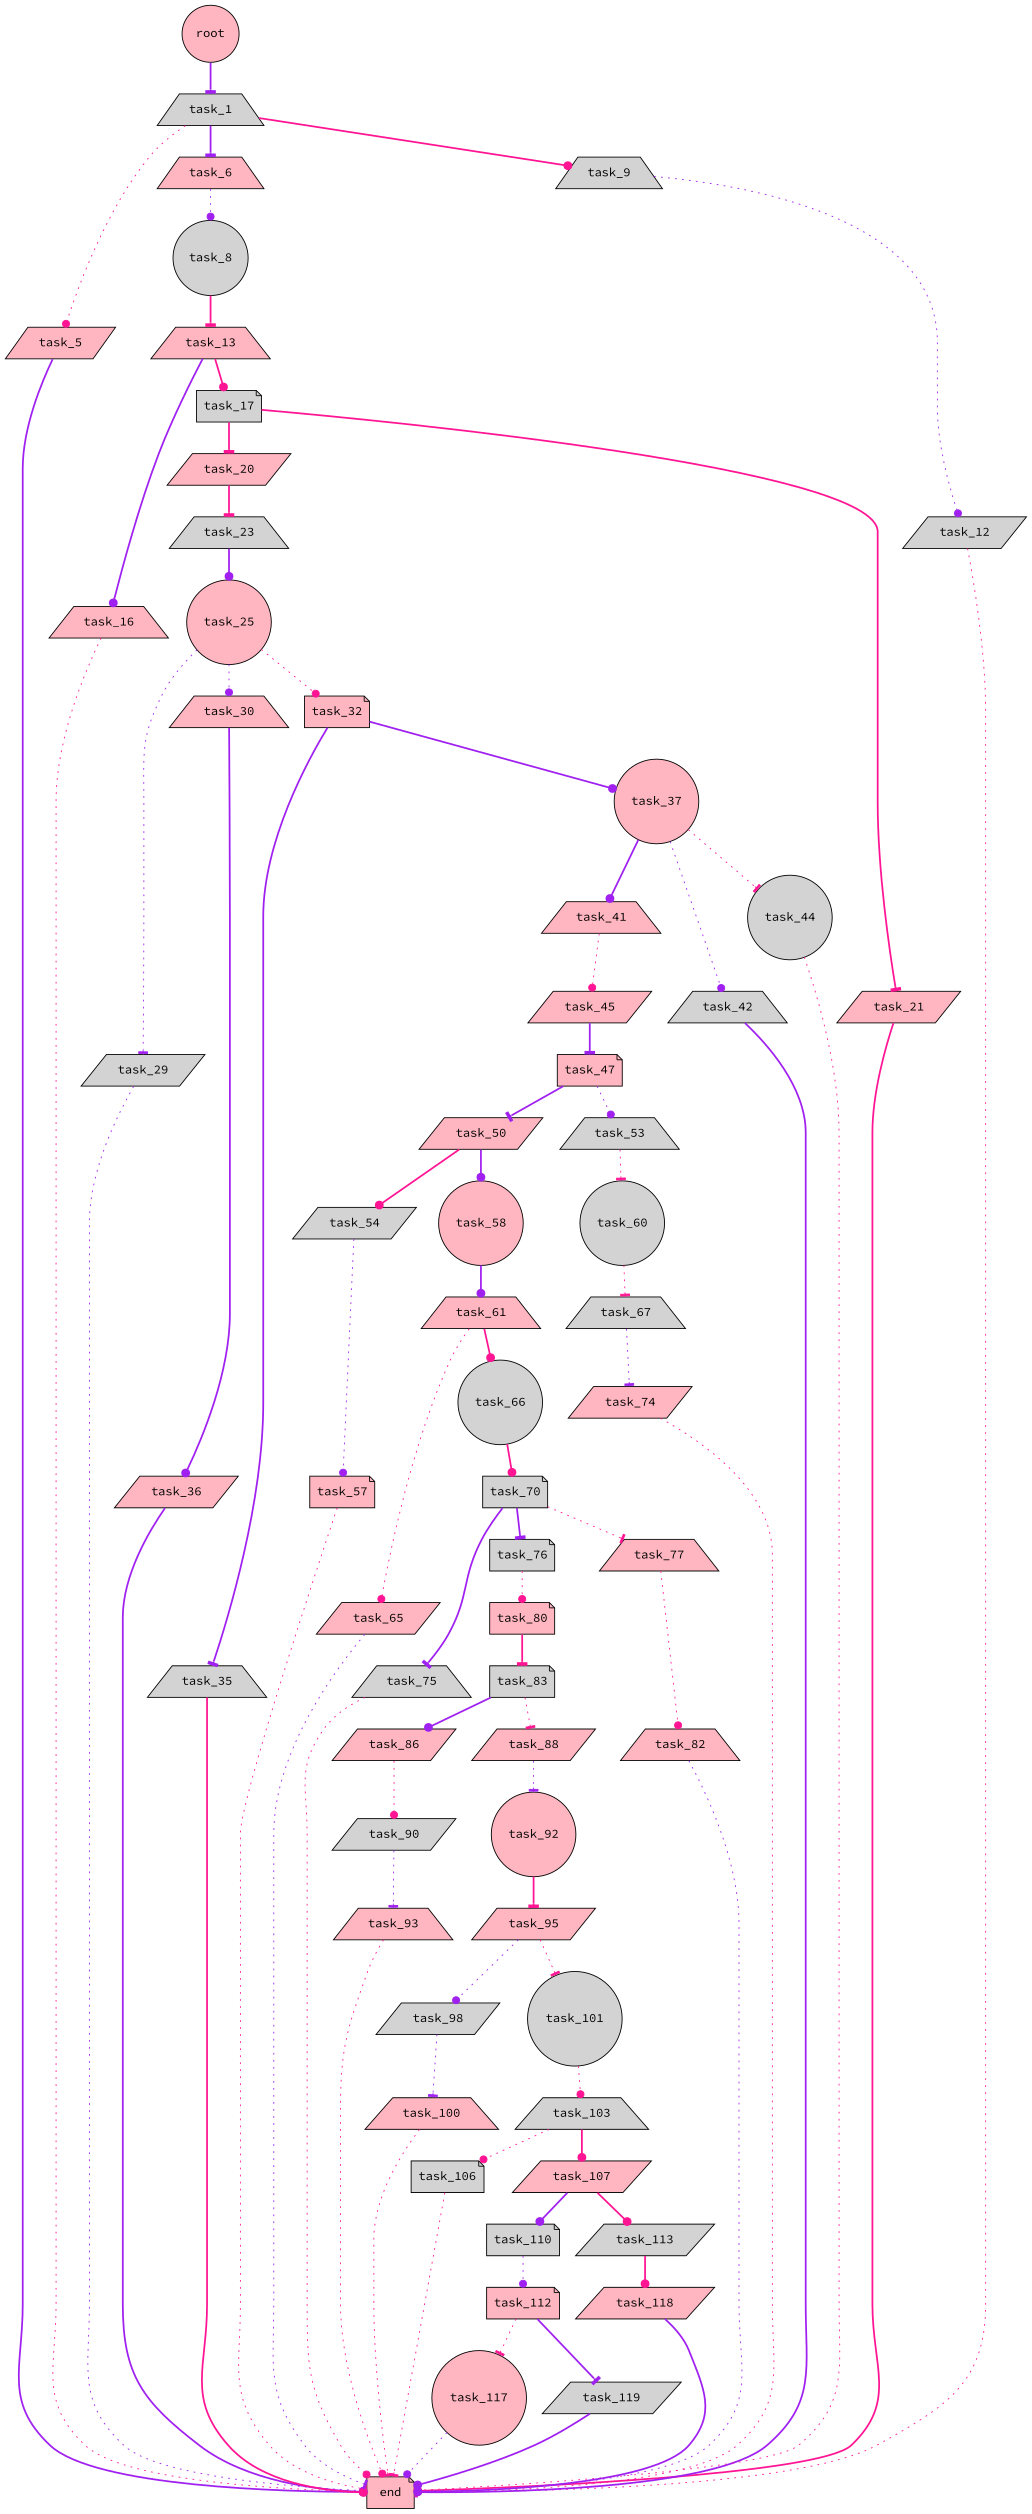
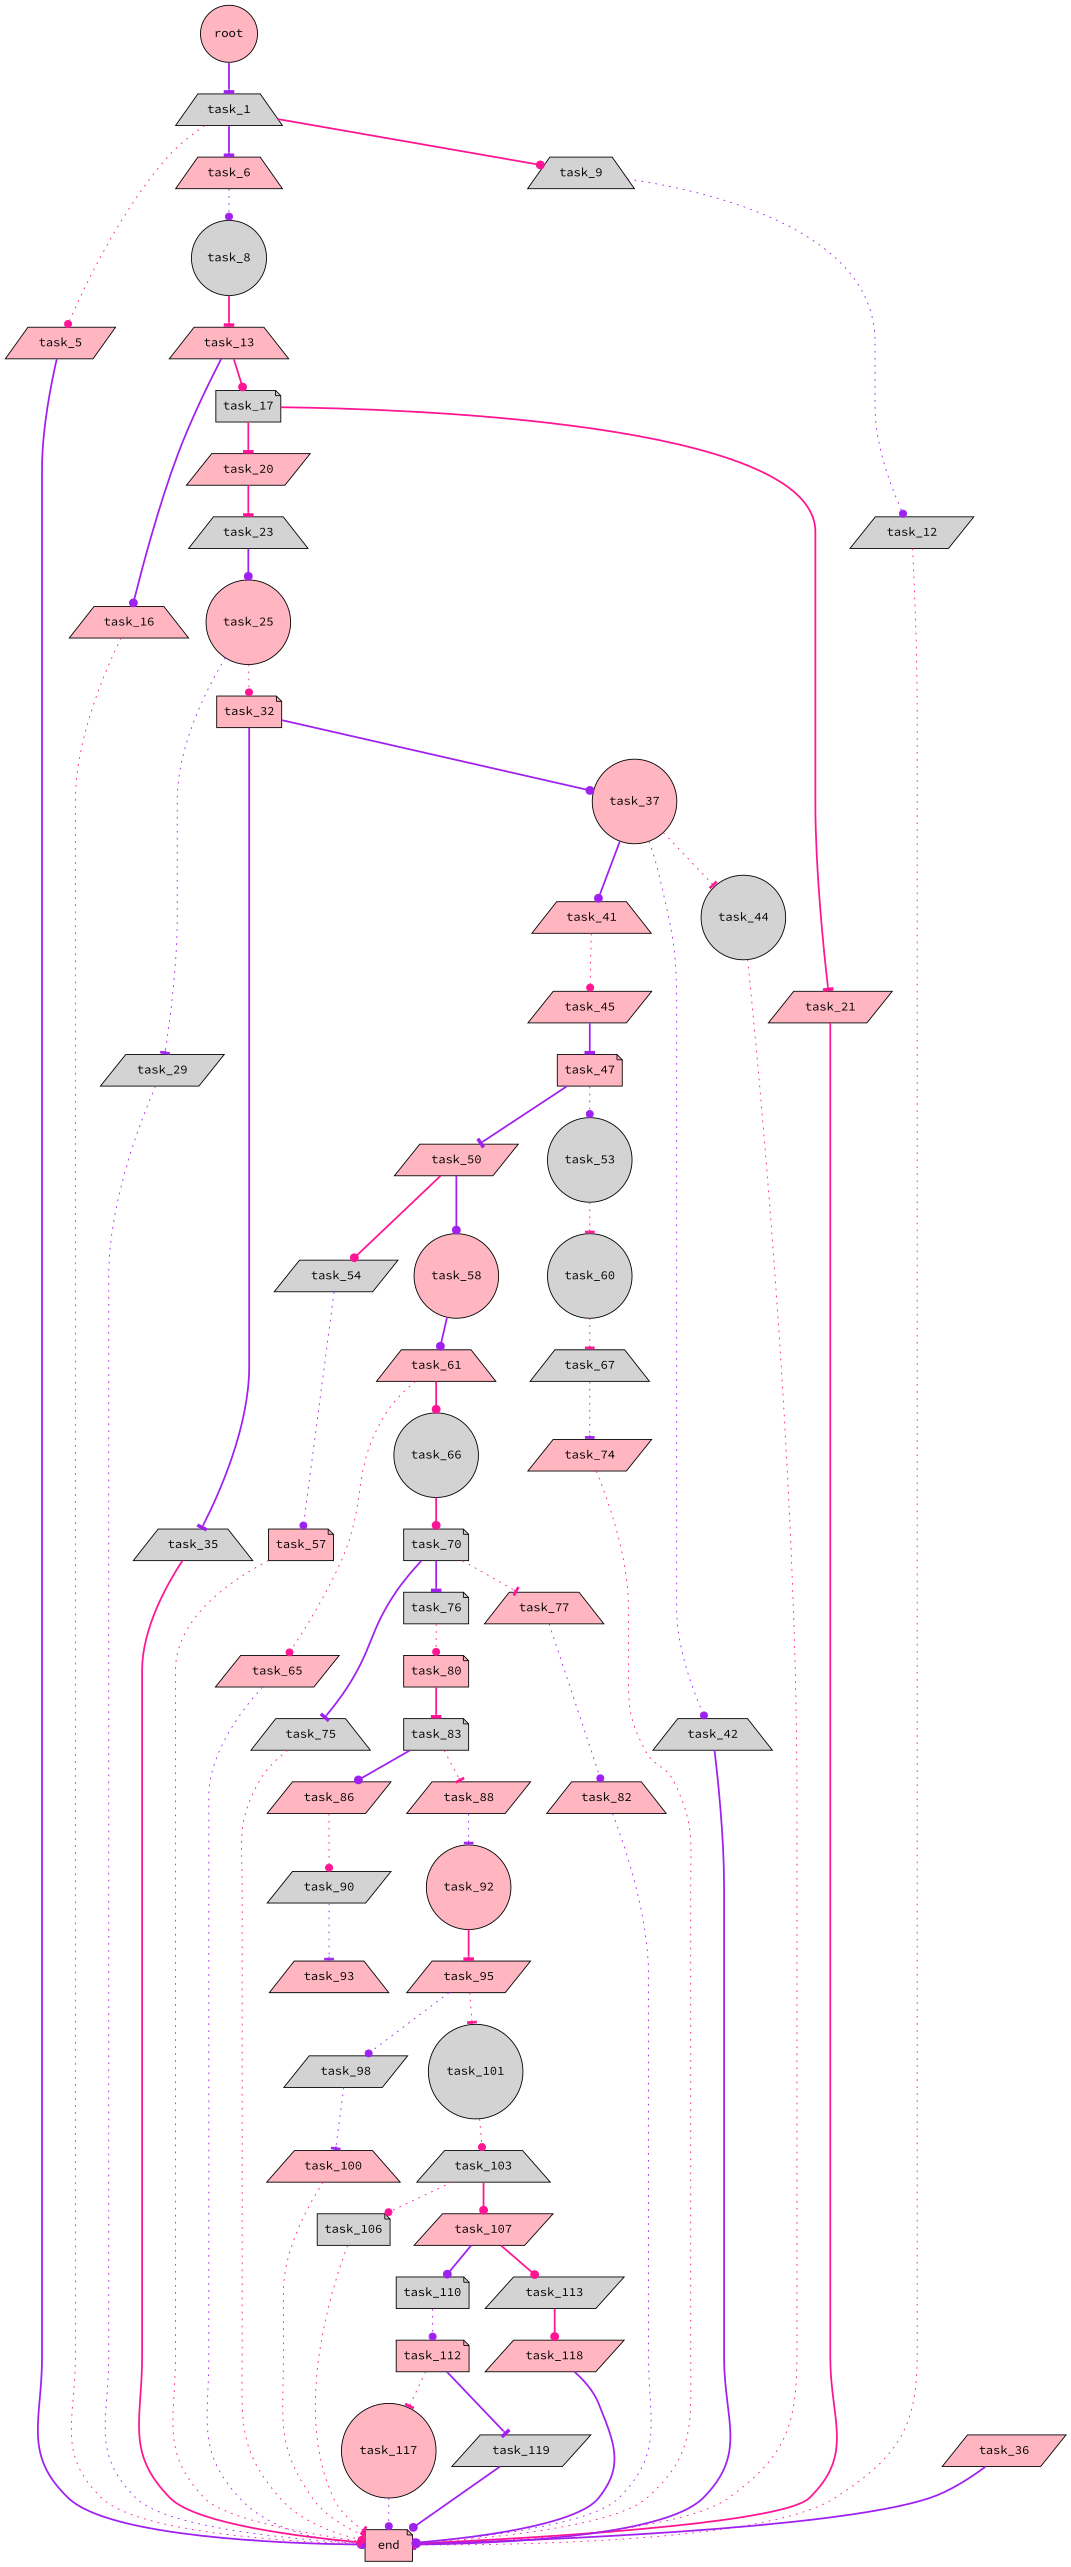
(229, 712) -> none
(620, 1133) -> (590, 1160)
(669, 1646) -> (574, 1699)
(340, 2204) -> none
